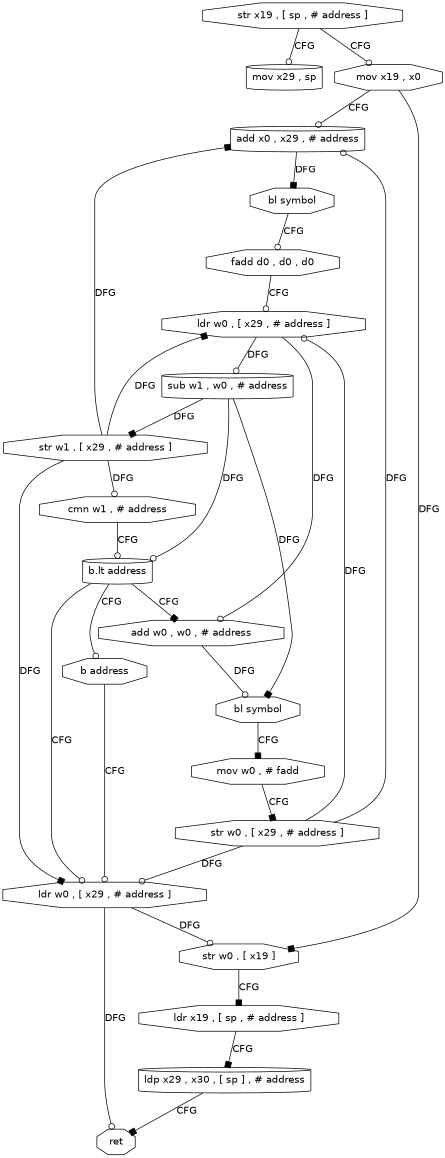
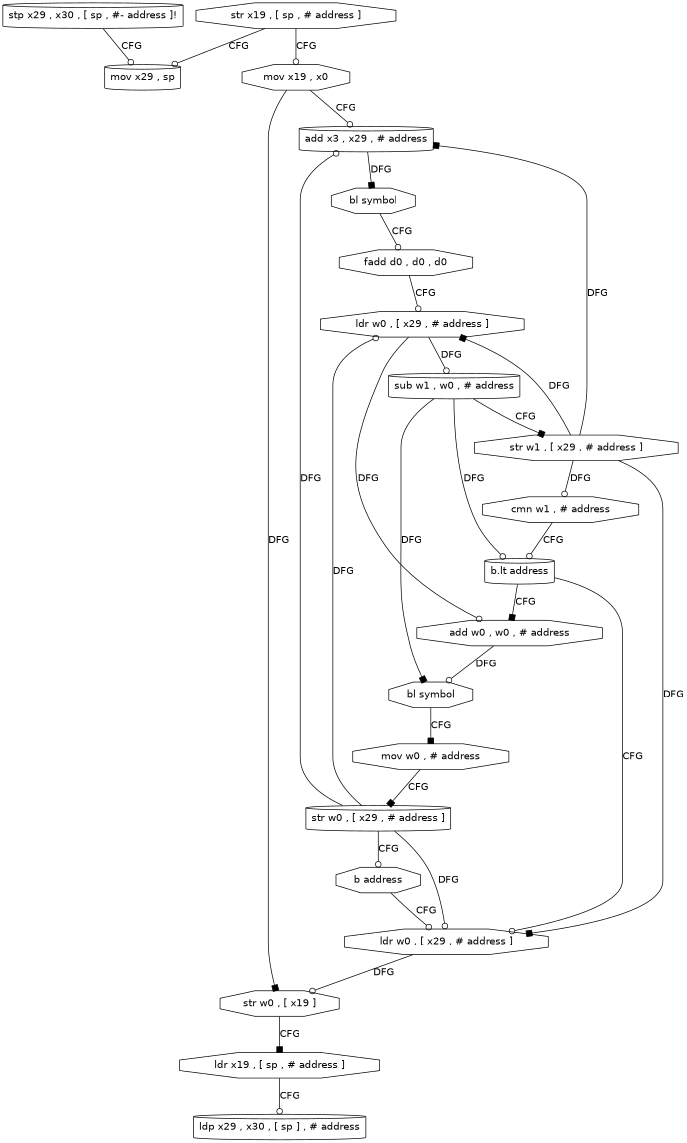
none -> (93, 16)
(298, 139) -> (366, 139)
(184, 417) -> (526, 417)
(93, 617) -> (378, 846)
(258, 771) -> (431, 757)
(277, 833) -> (378, 818)
(233, 1046) -> (280, 1093)
(116, 1142) -> none
